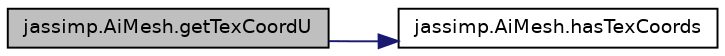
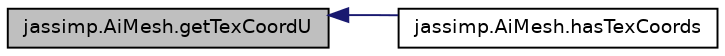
(353, 41) -> (373, 15)
